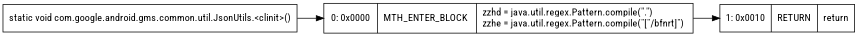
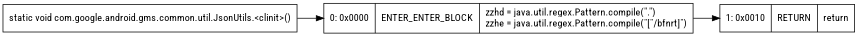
(426, 18) -> (427, 18)
